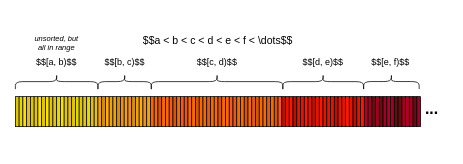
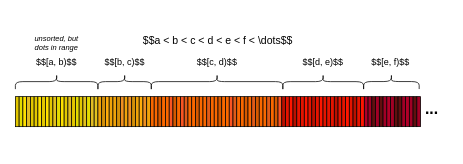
(57, 43) -> (57, 43)
